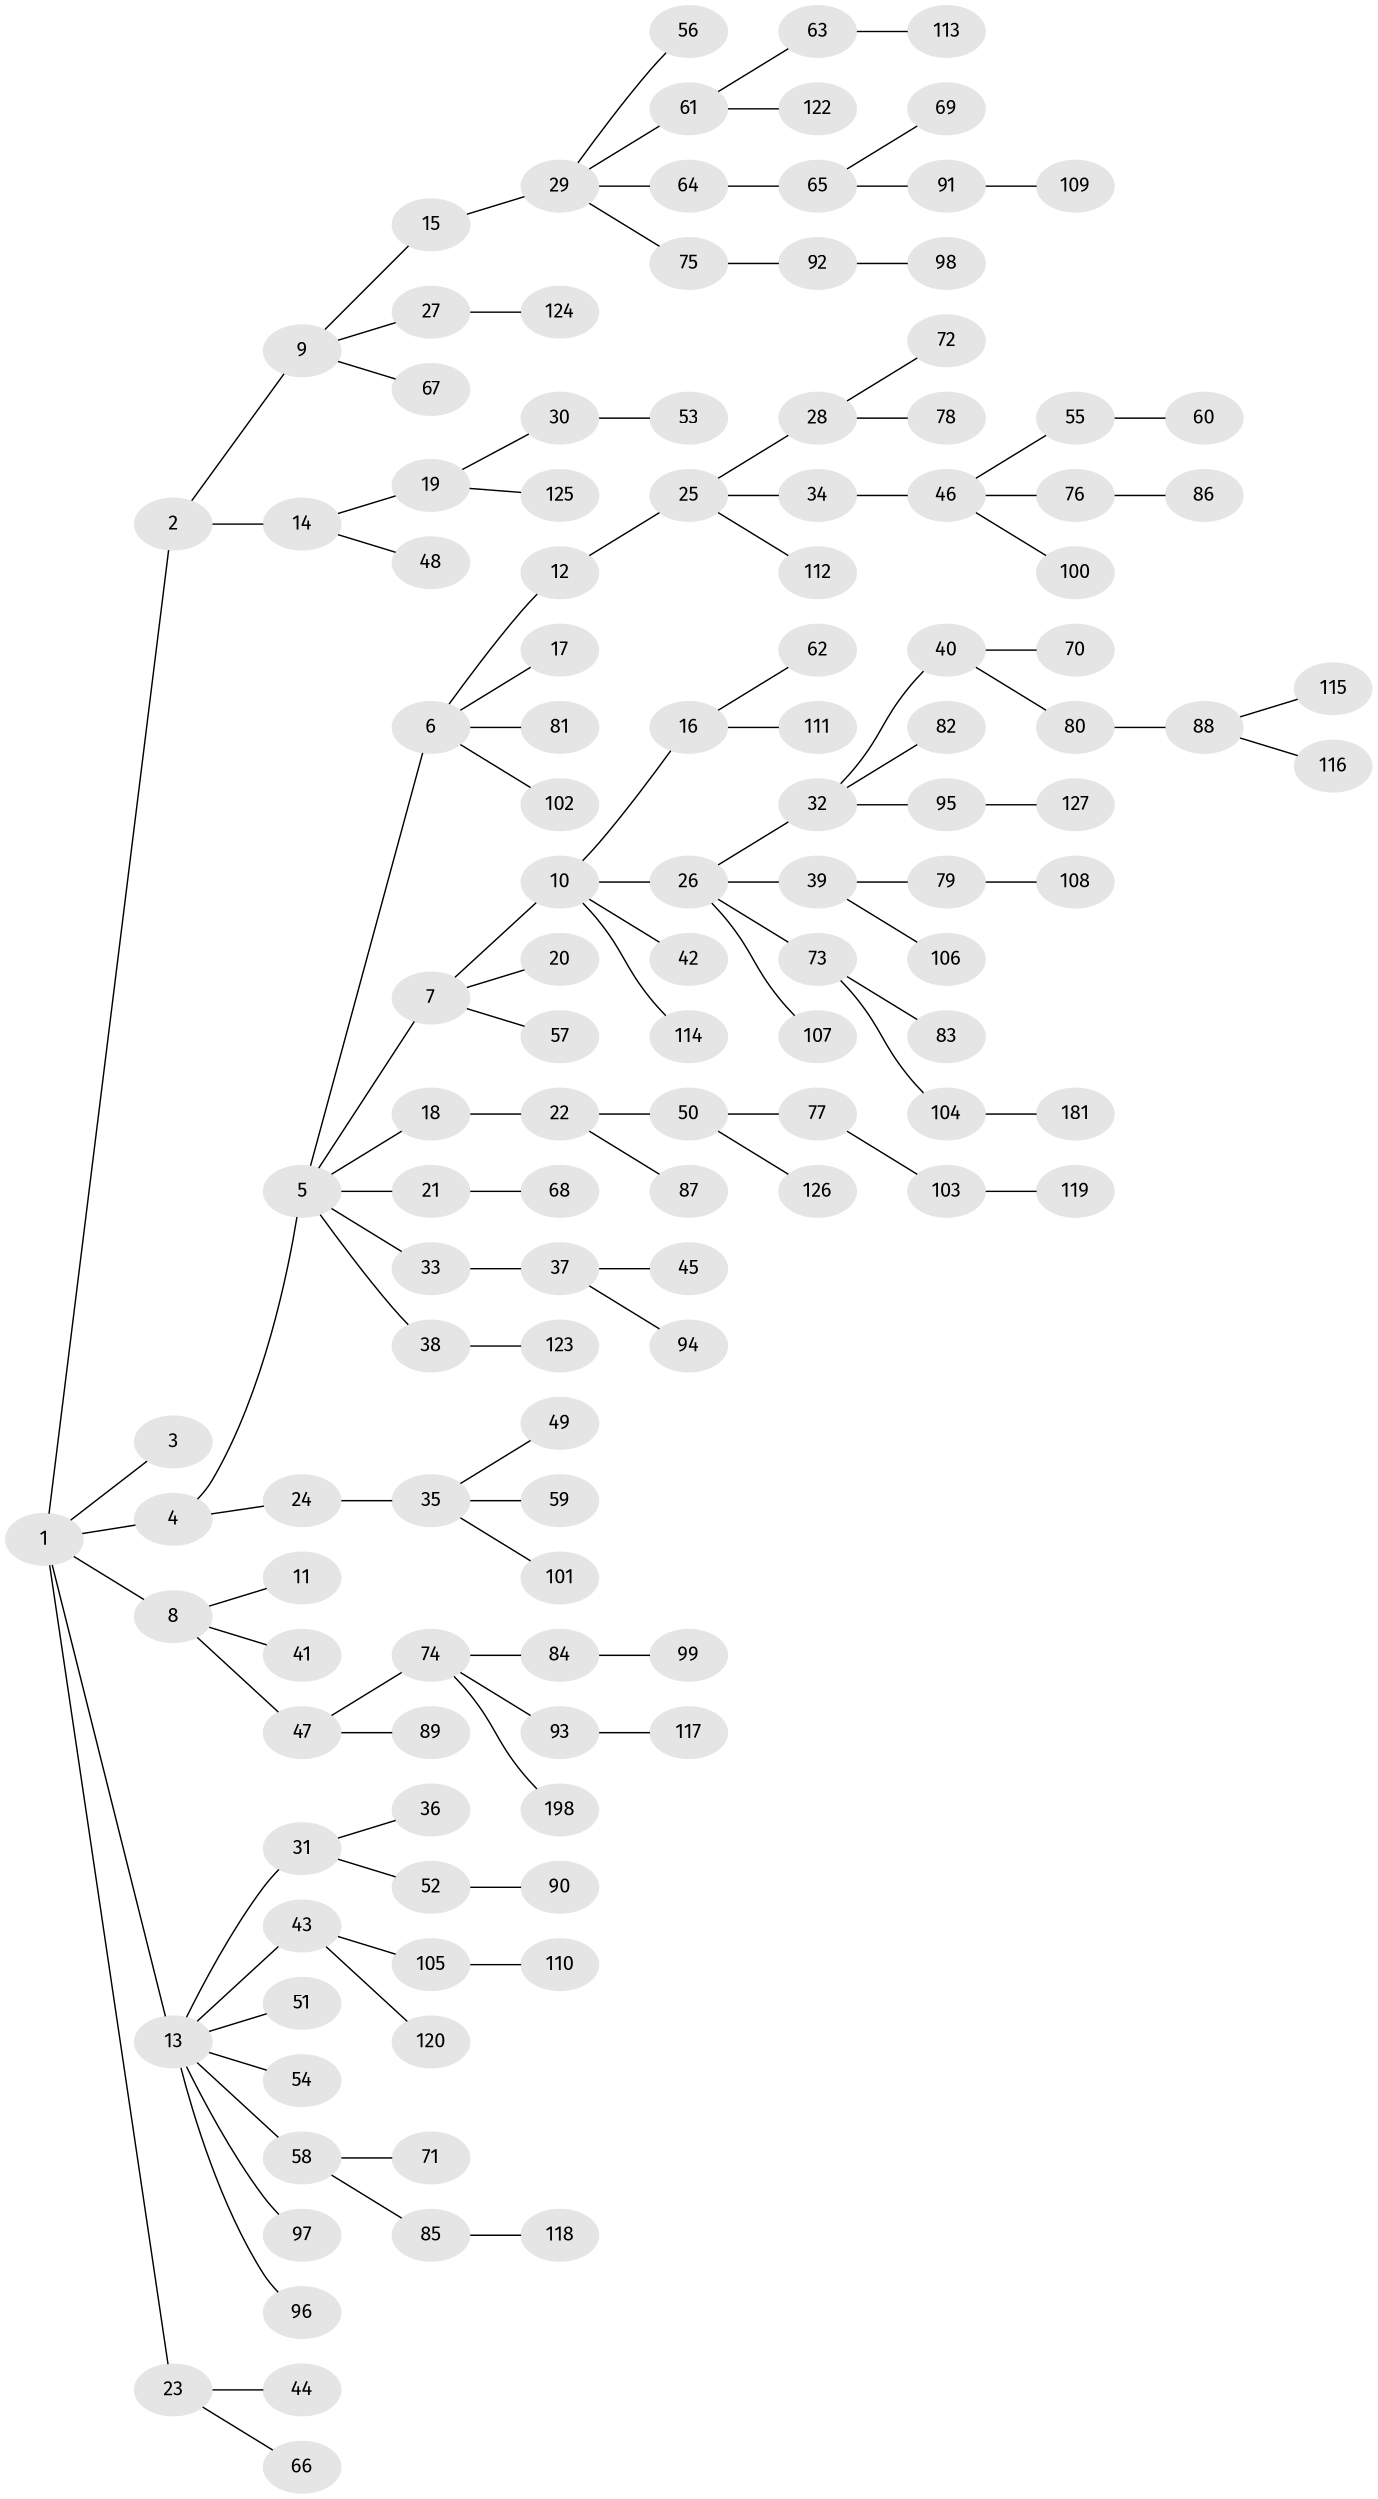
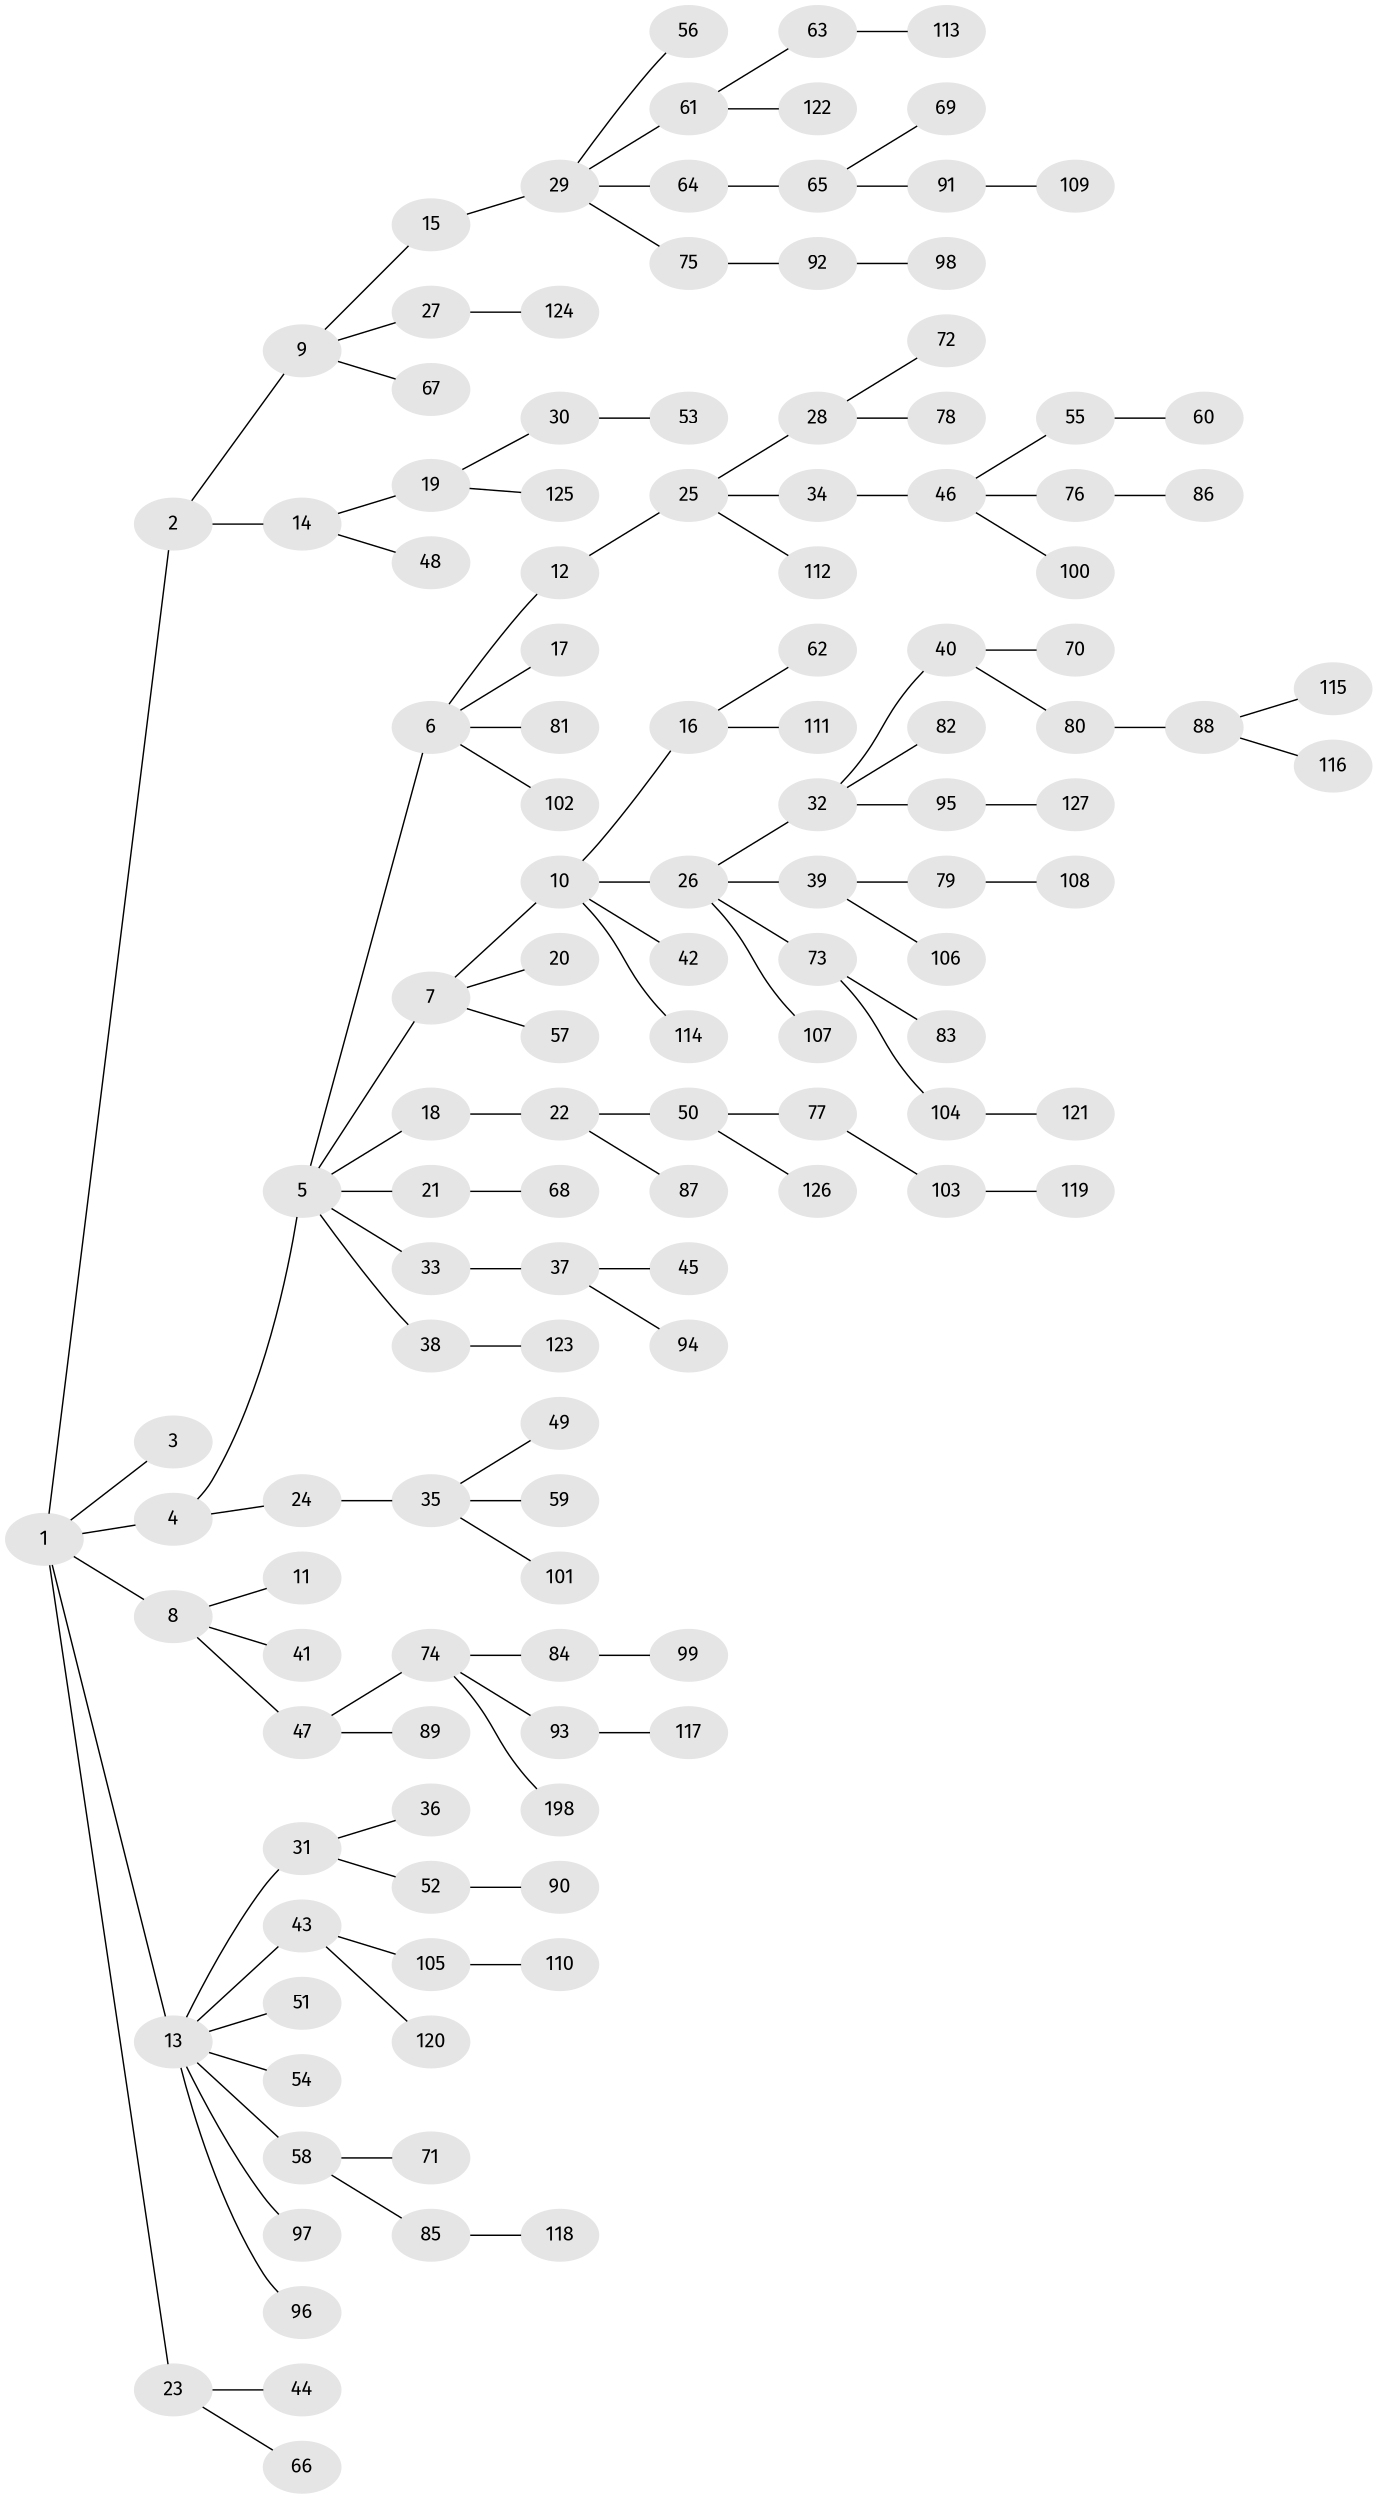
(1075, 1114) -> (1075, 1114)
